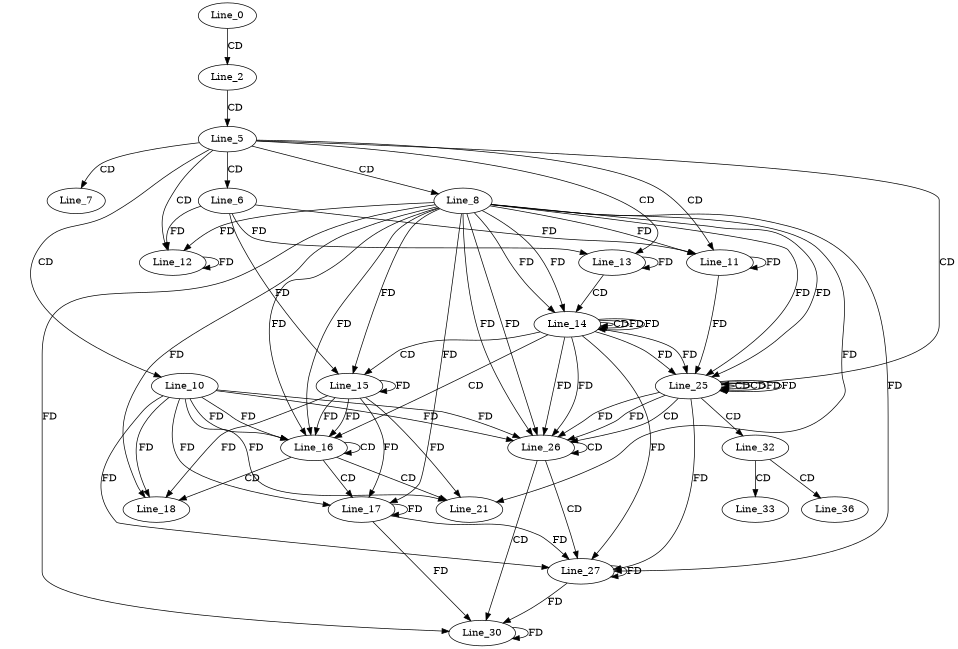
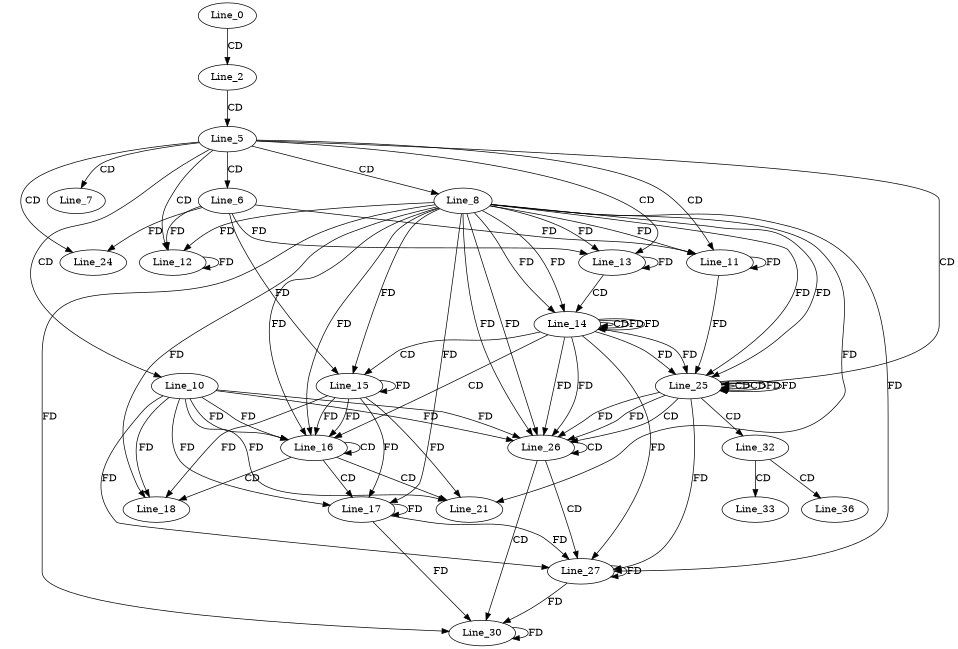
none -> (544, 220)
none -> (93, 263)
